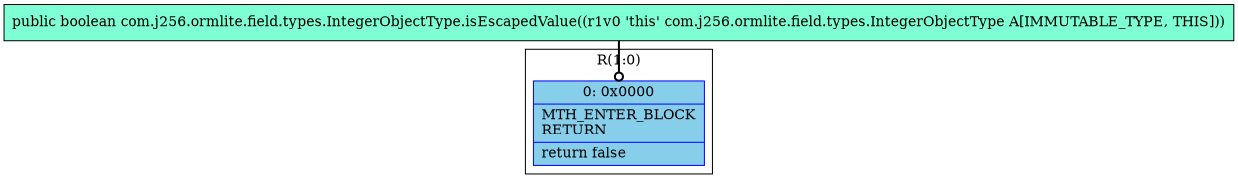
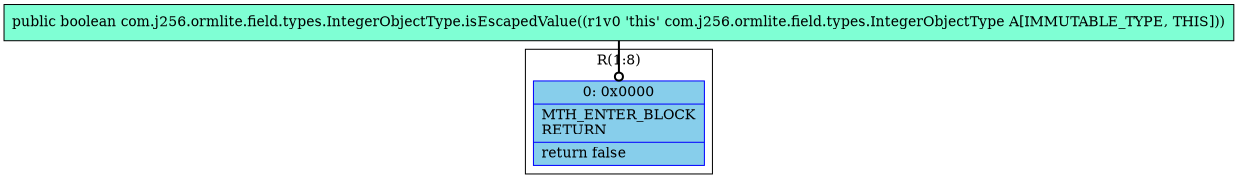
(619, 61) -> (619, 61)
